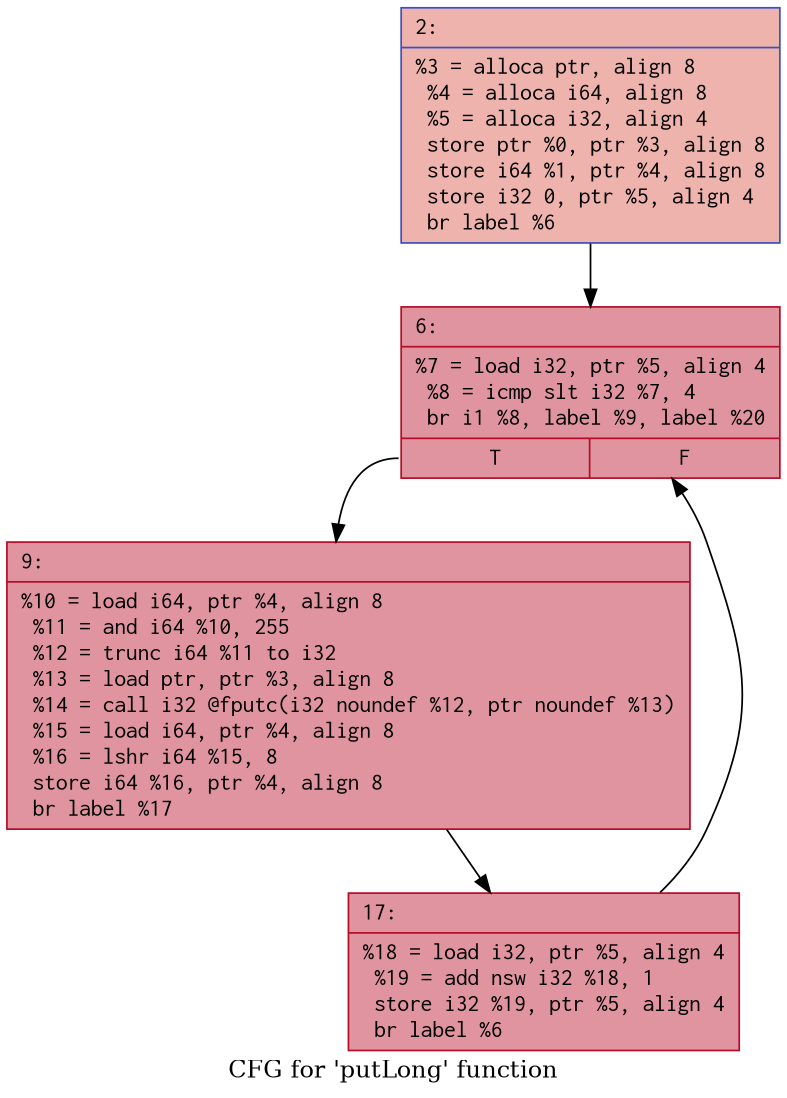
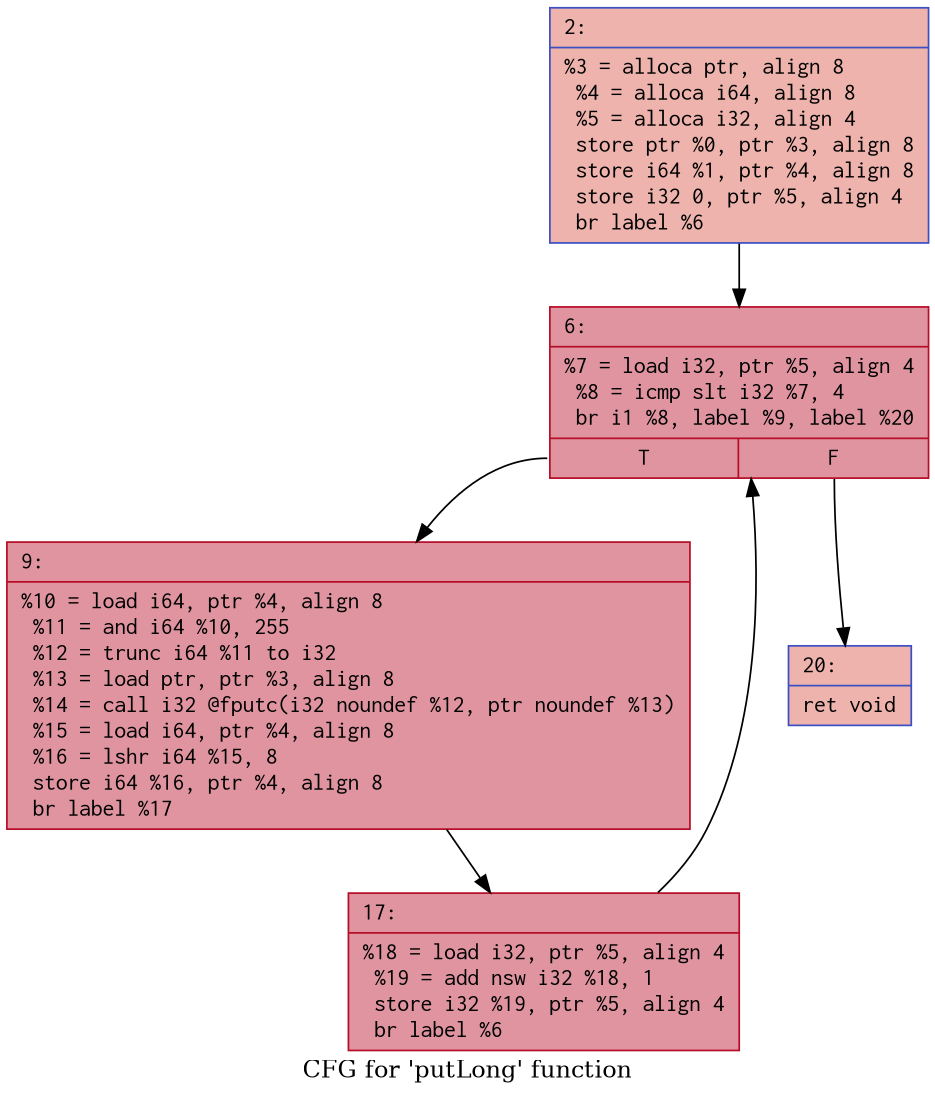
none -> (850, 686)
